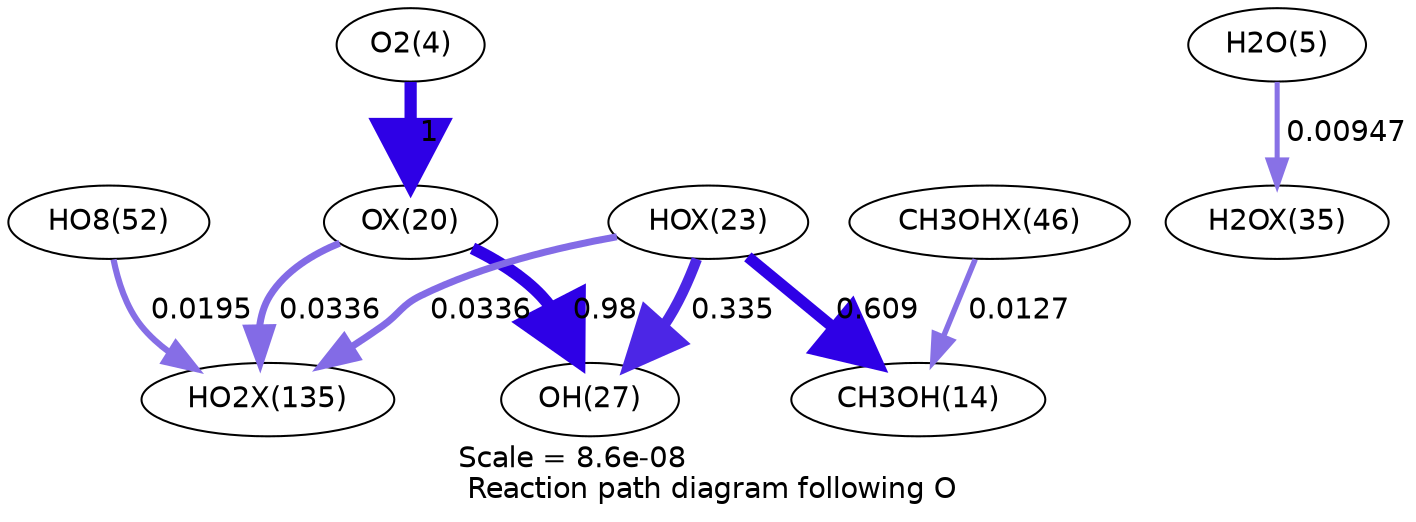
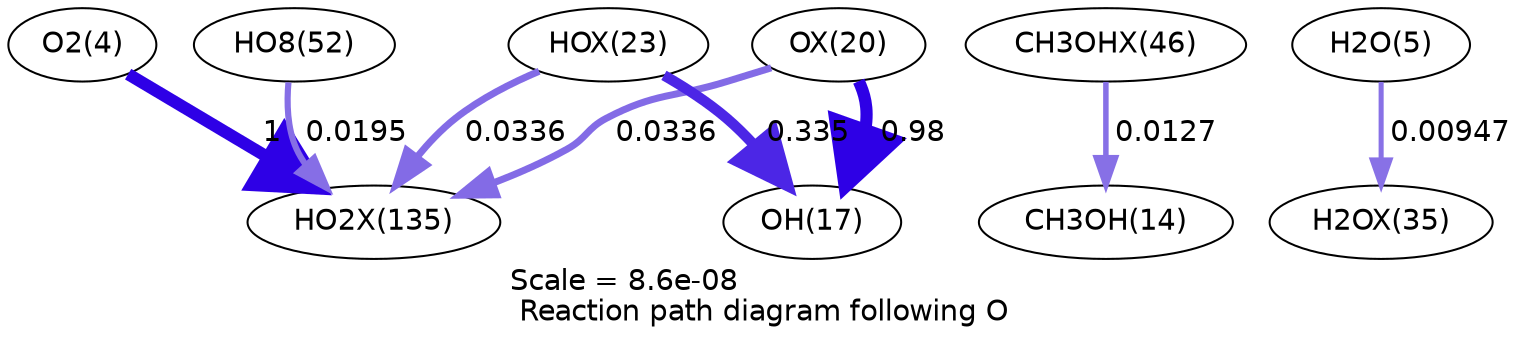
(411, 103) -> (198, 116)
(791, 292) -> none
(590, 400) -> (812, 222)
